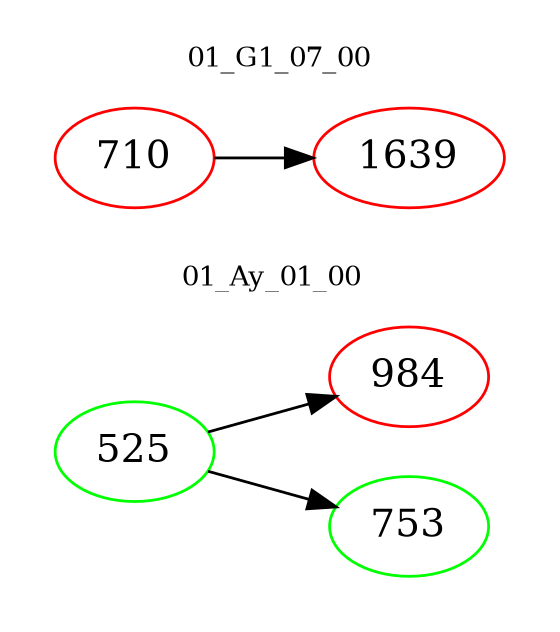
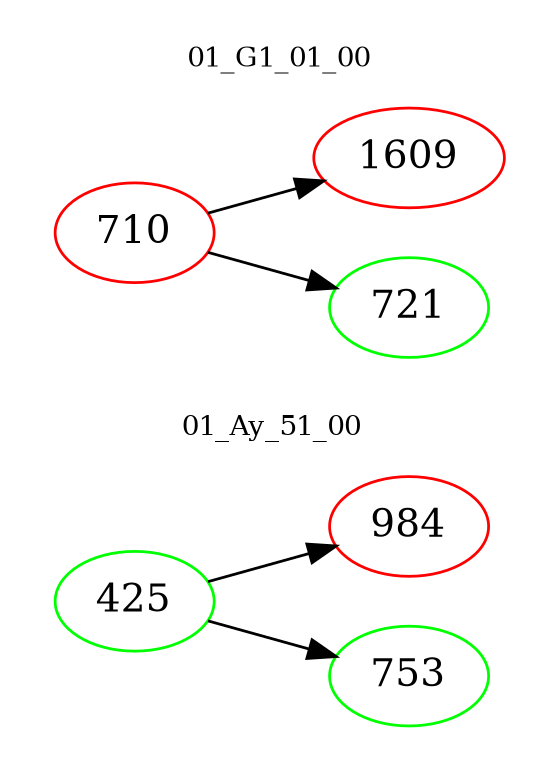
(280, 60) -> (280, 60)
(409, 158) -> (409, 158)
(272, 278) -> (272, 428)
none -> (409, 308)
(135, 452) -> (135, 601)
